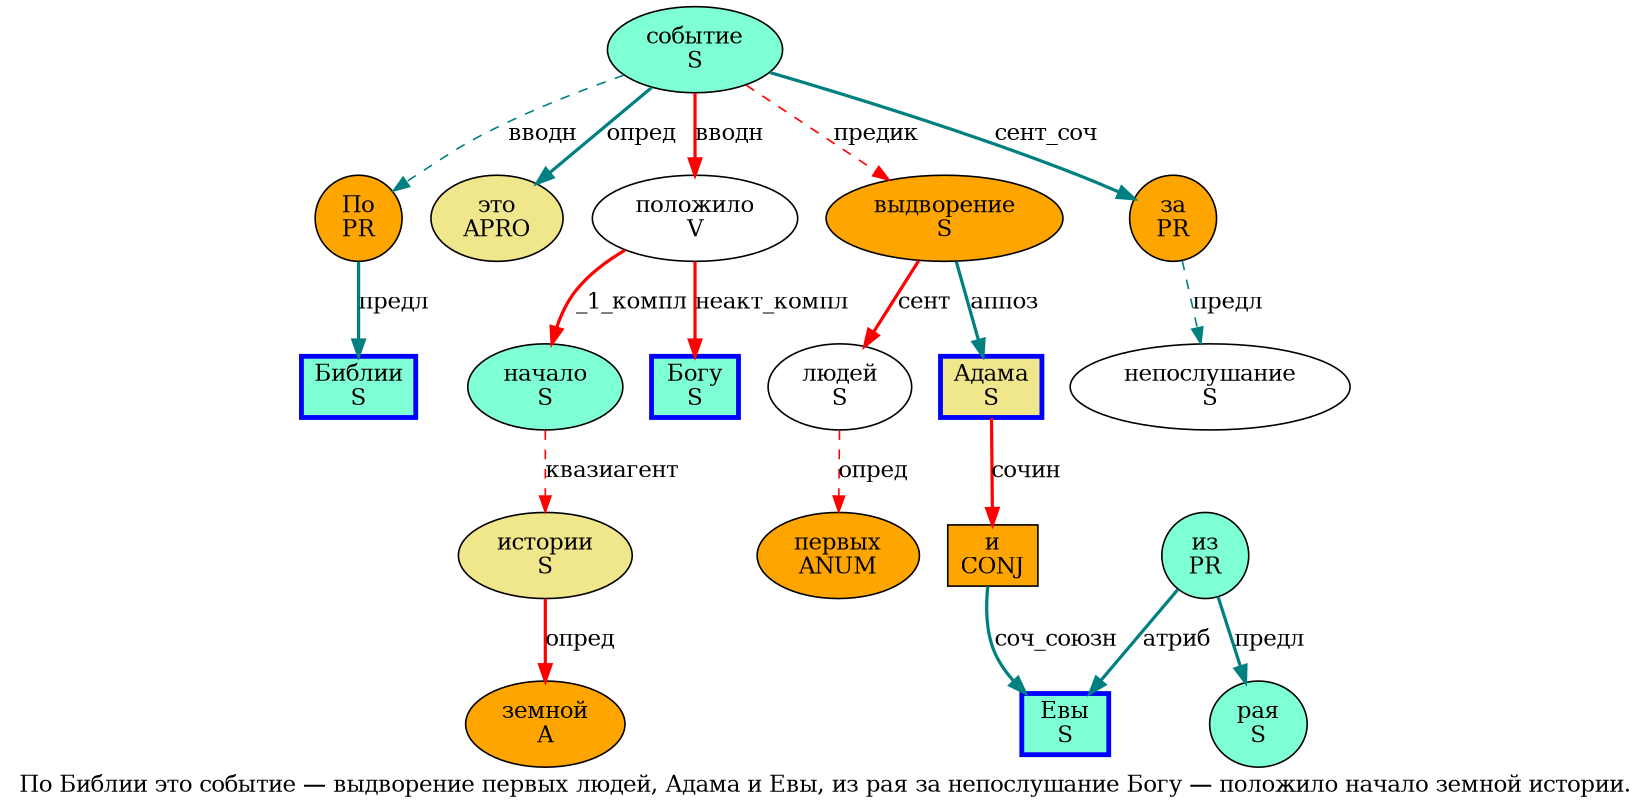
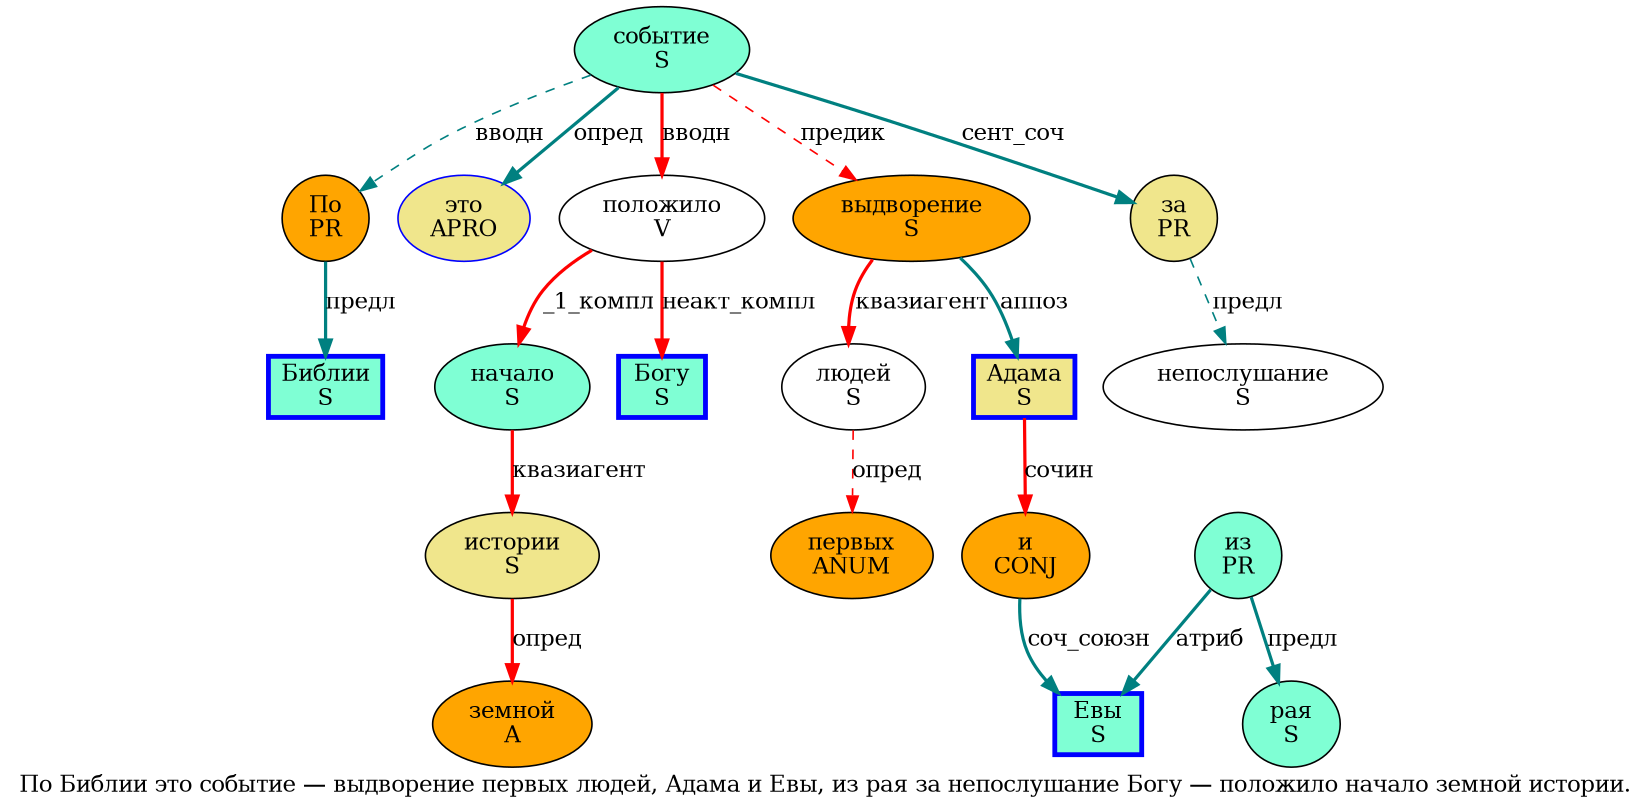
(497, 218) -> (464, 218)
(1173, 218) -> (1174, 218)
(924, 303) -> (922, 303)
(545, 463) -> (512, 463)
(993, 555) -> (1026, 555)
